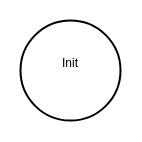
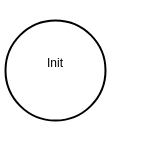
(71, 71) -> (56, 71)
